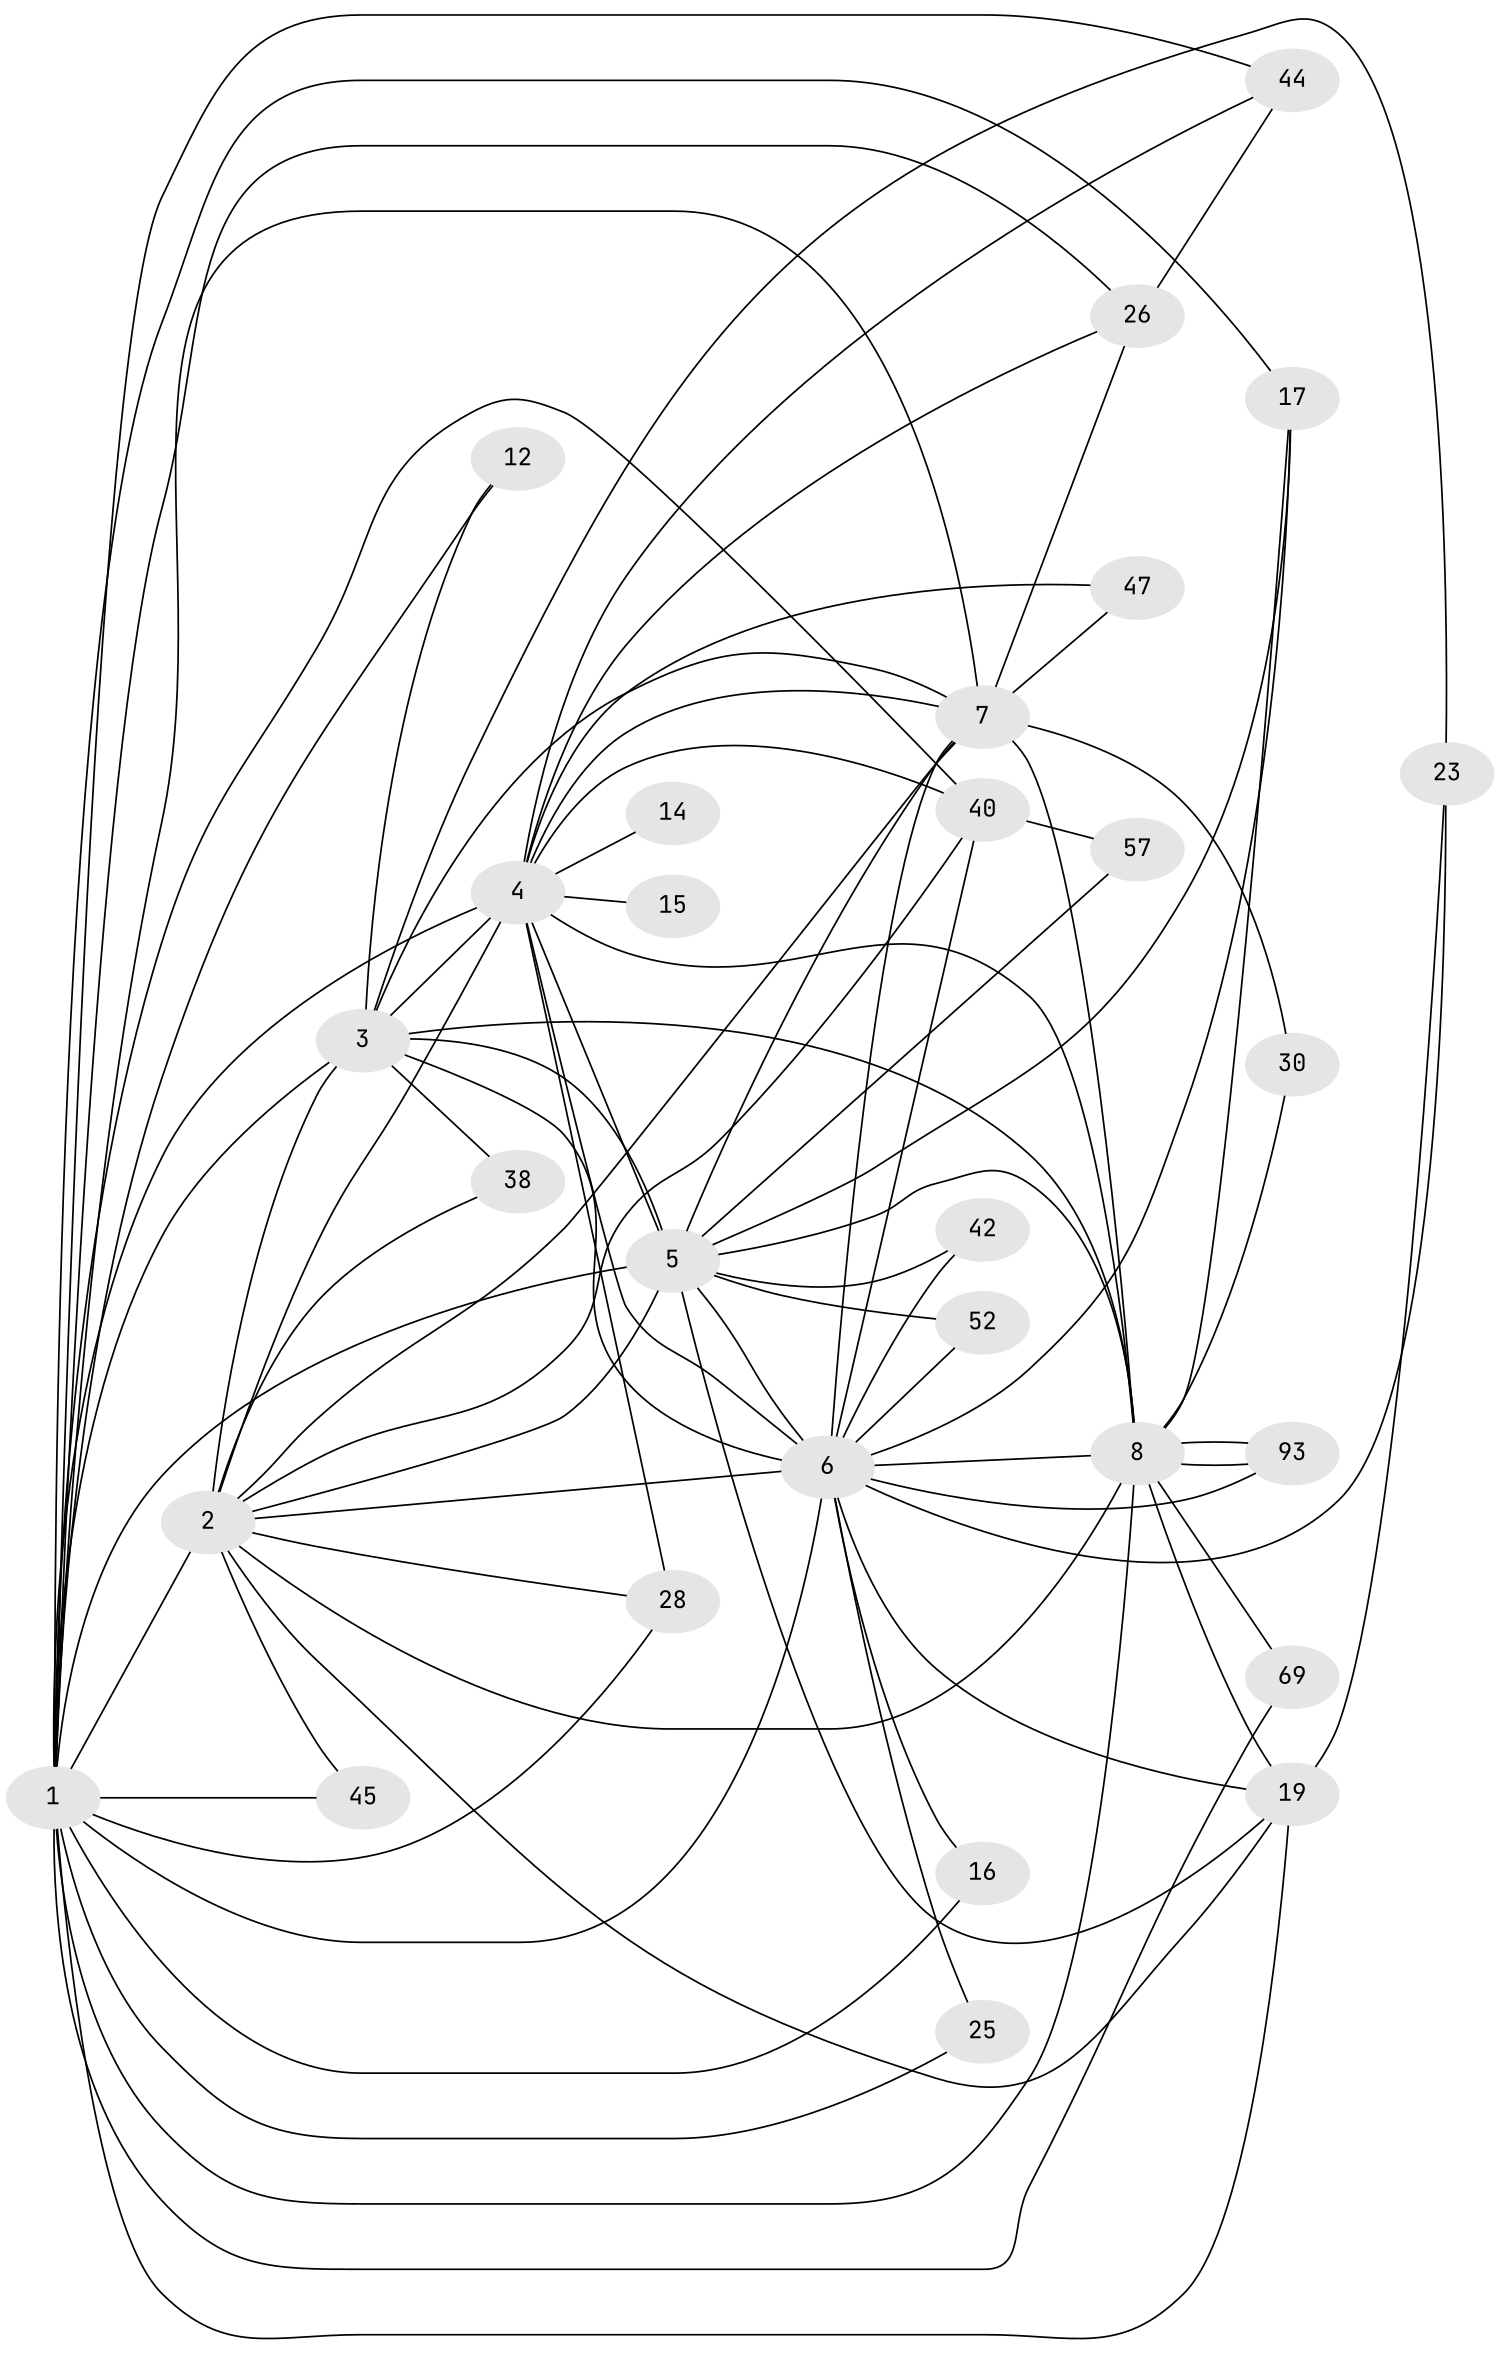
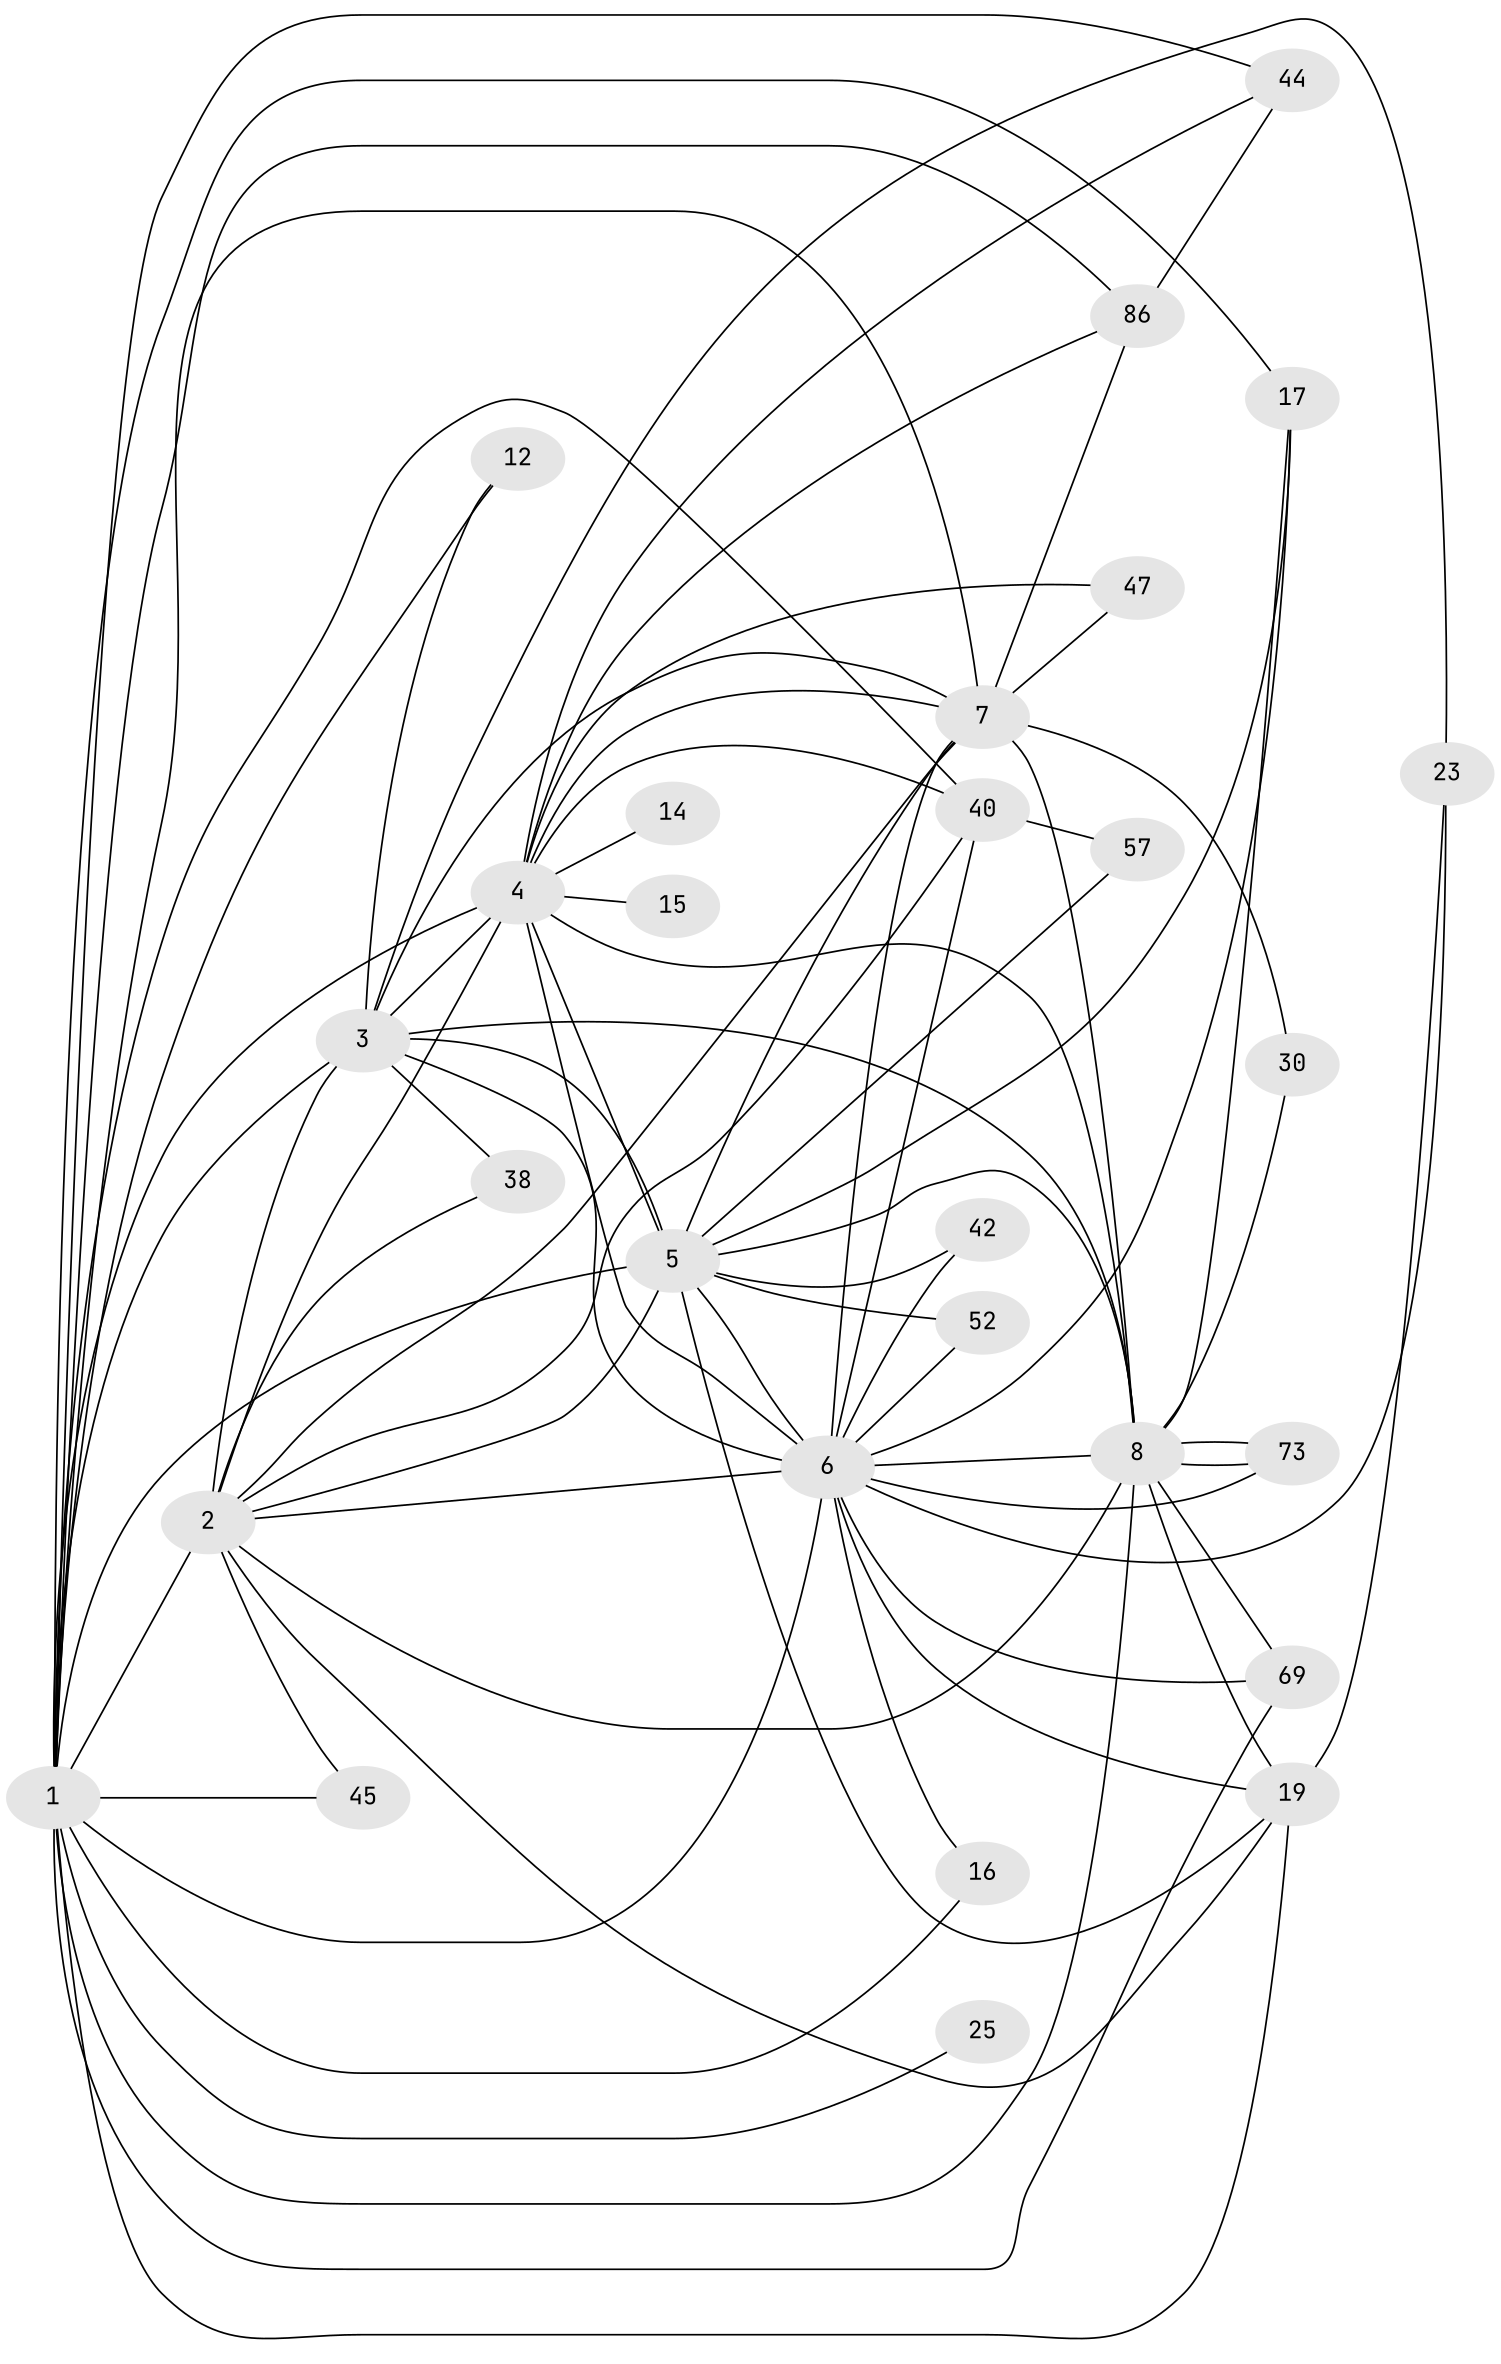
(1137, 316) -> (1137, 316)
(1292, 1454) -> (1292, 1454)
(673, 1602) -> none
(890, 1753) -> (1009, 1655)
